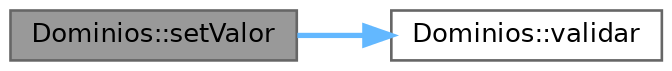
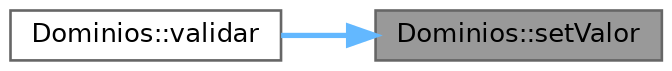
(331, 35) -> (315, 35)
